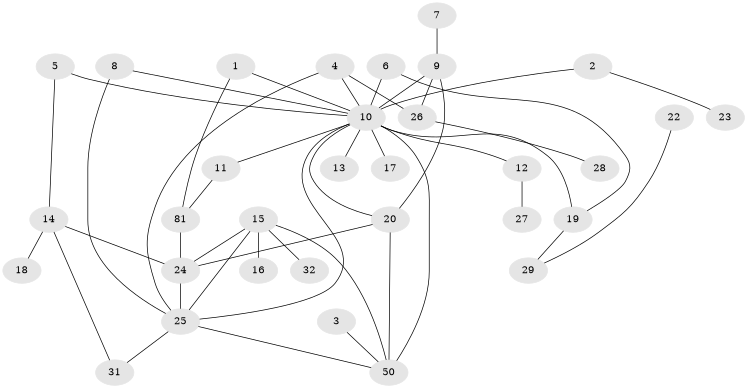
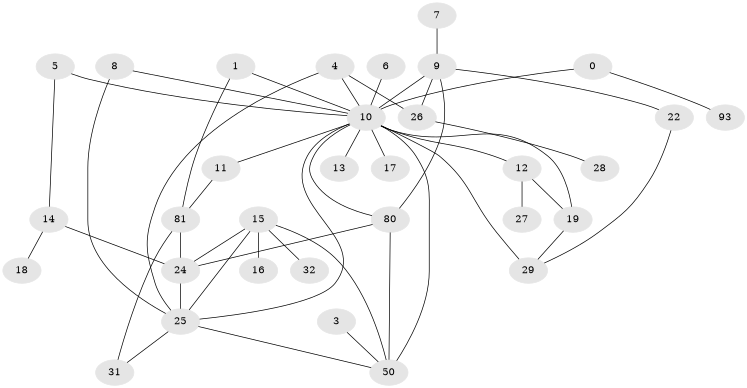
(593, 67) -> (593, 67)
none -> (558, 85)
(558, 106) -> (547, 194)
(725, 118) -> (725, 118)
none -> (462, 180)
(390, 220) -> (390, 220)
(82, 296) -> (141, 290)
